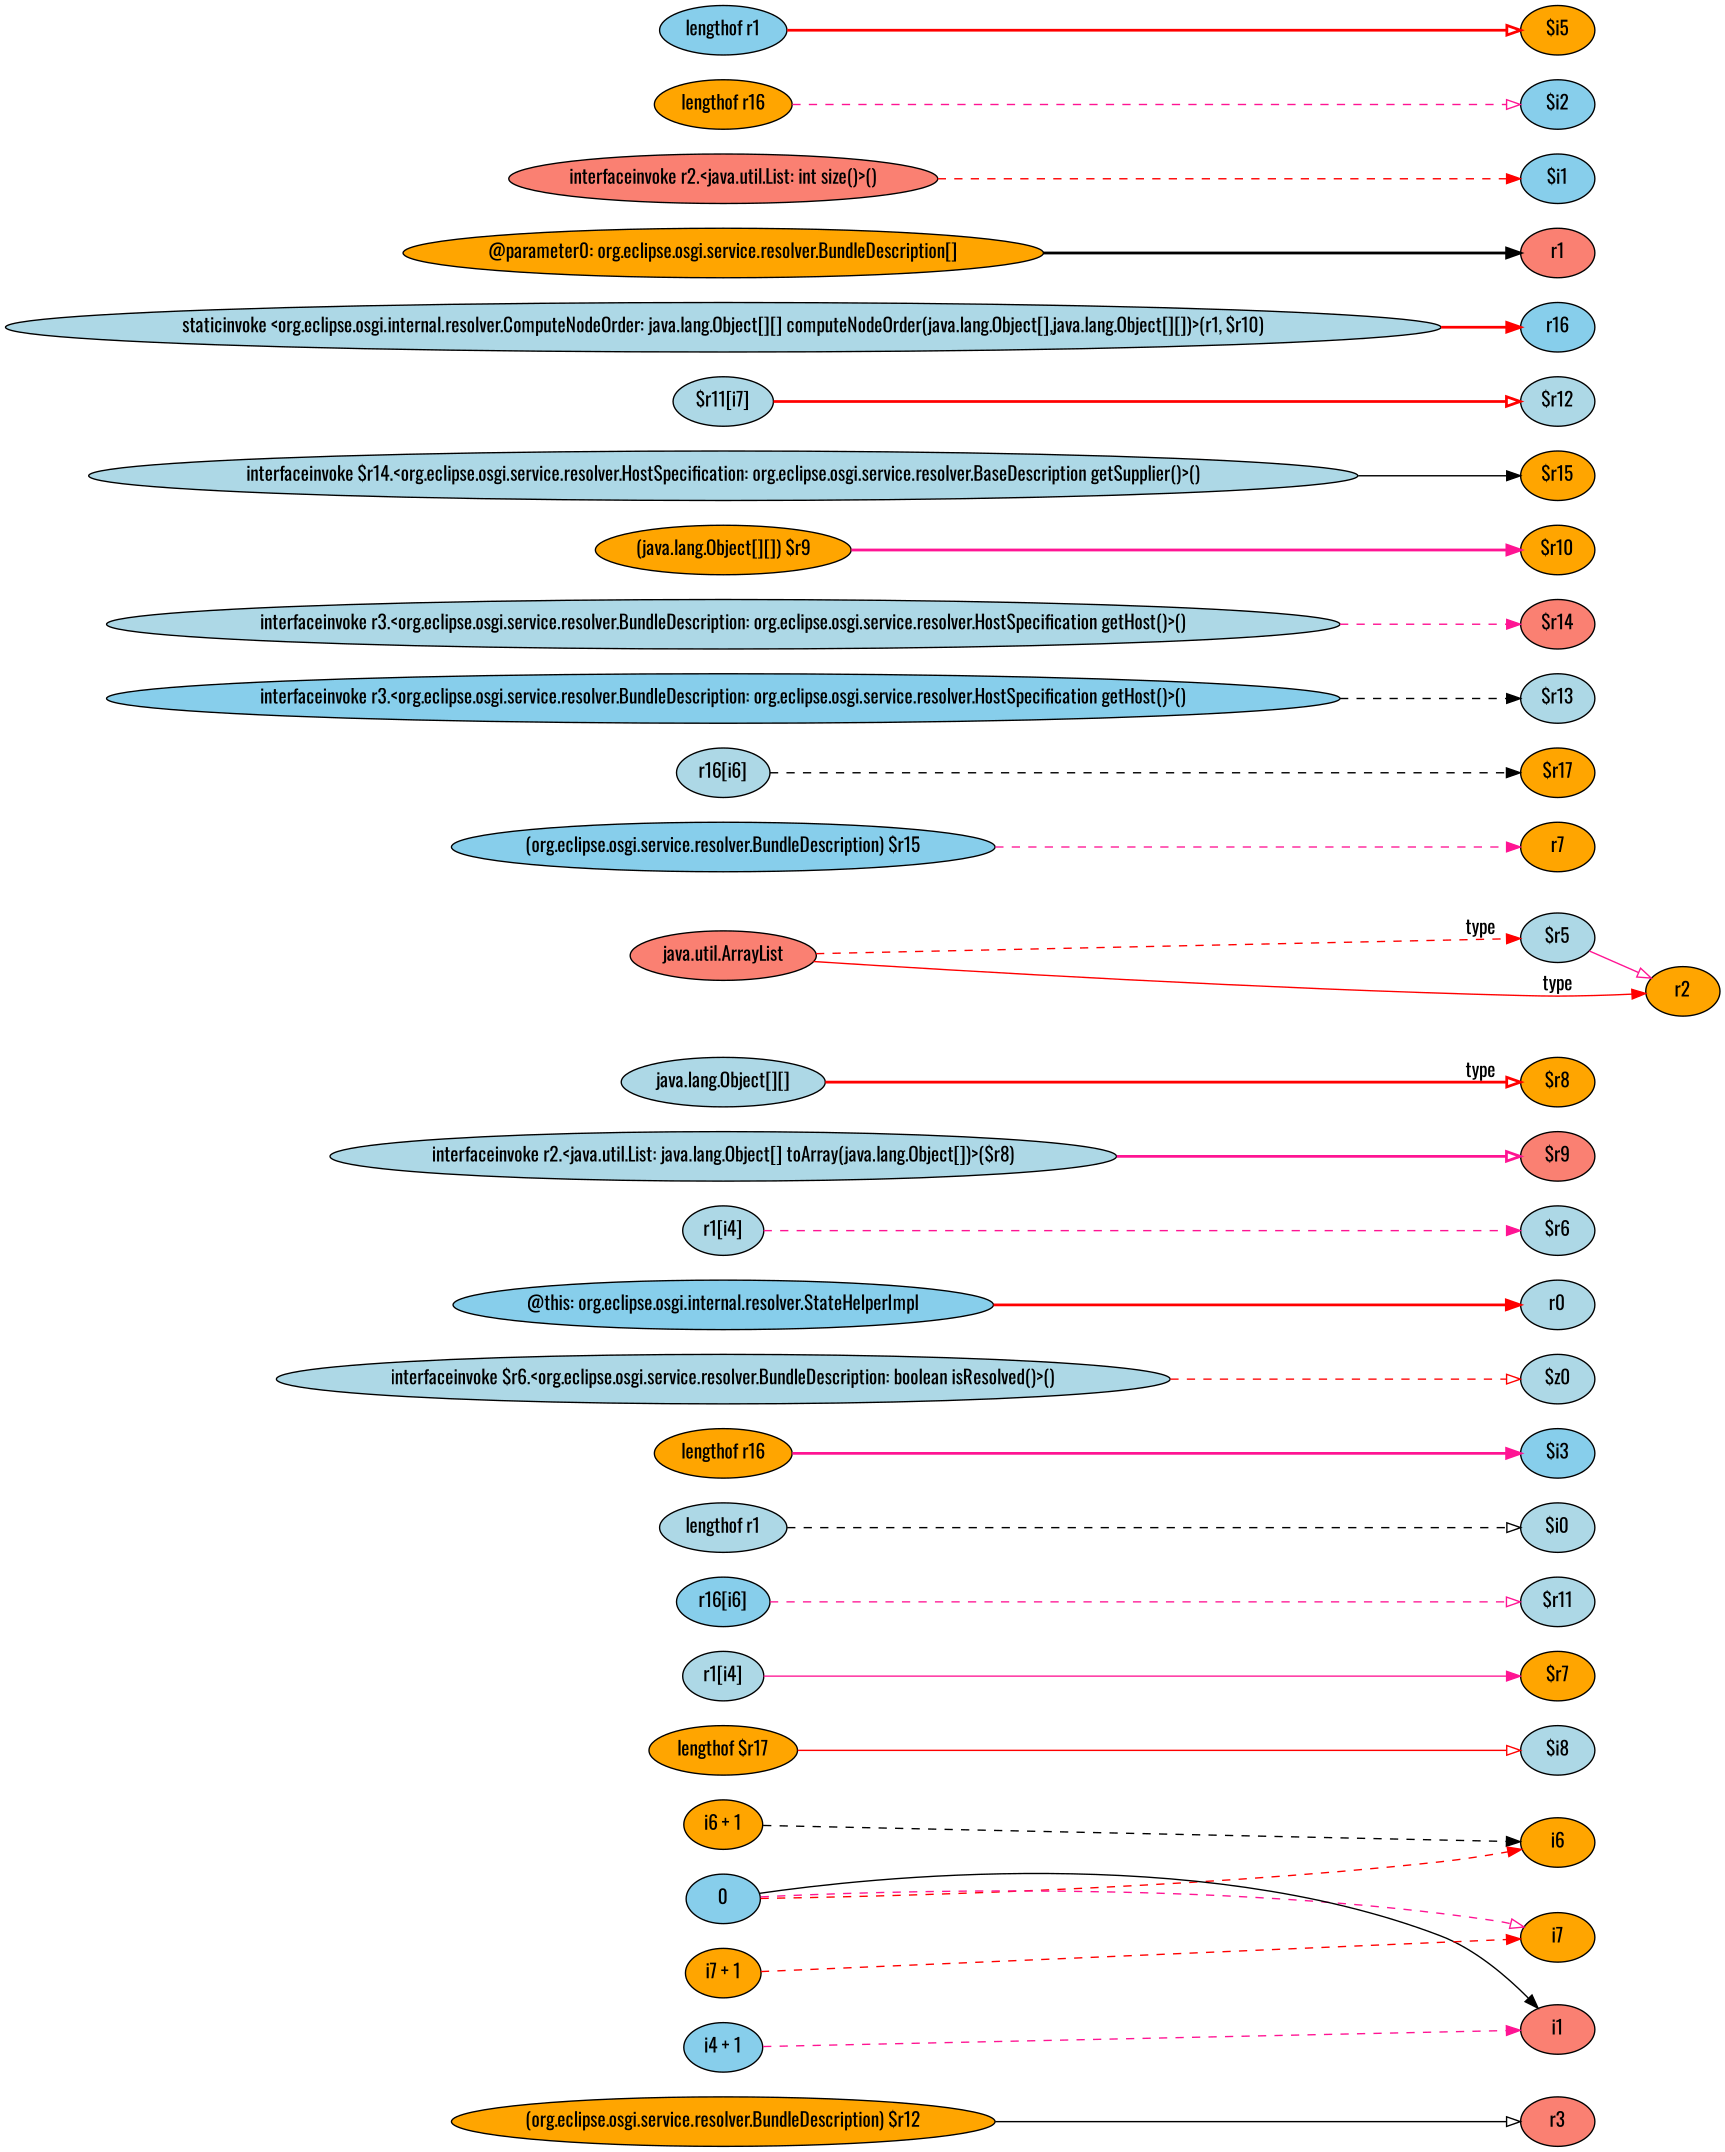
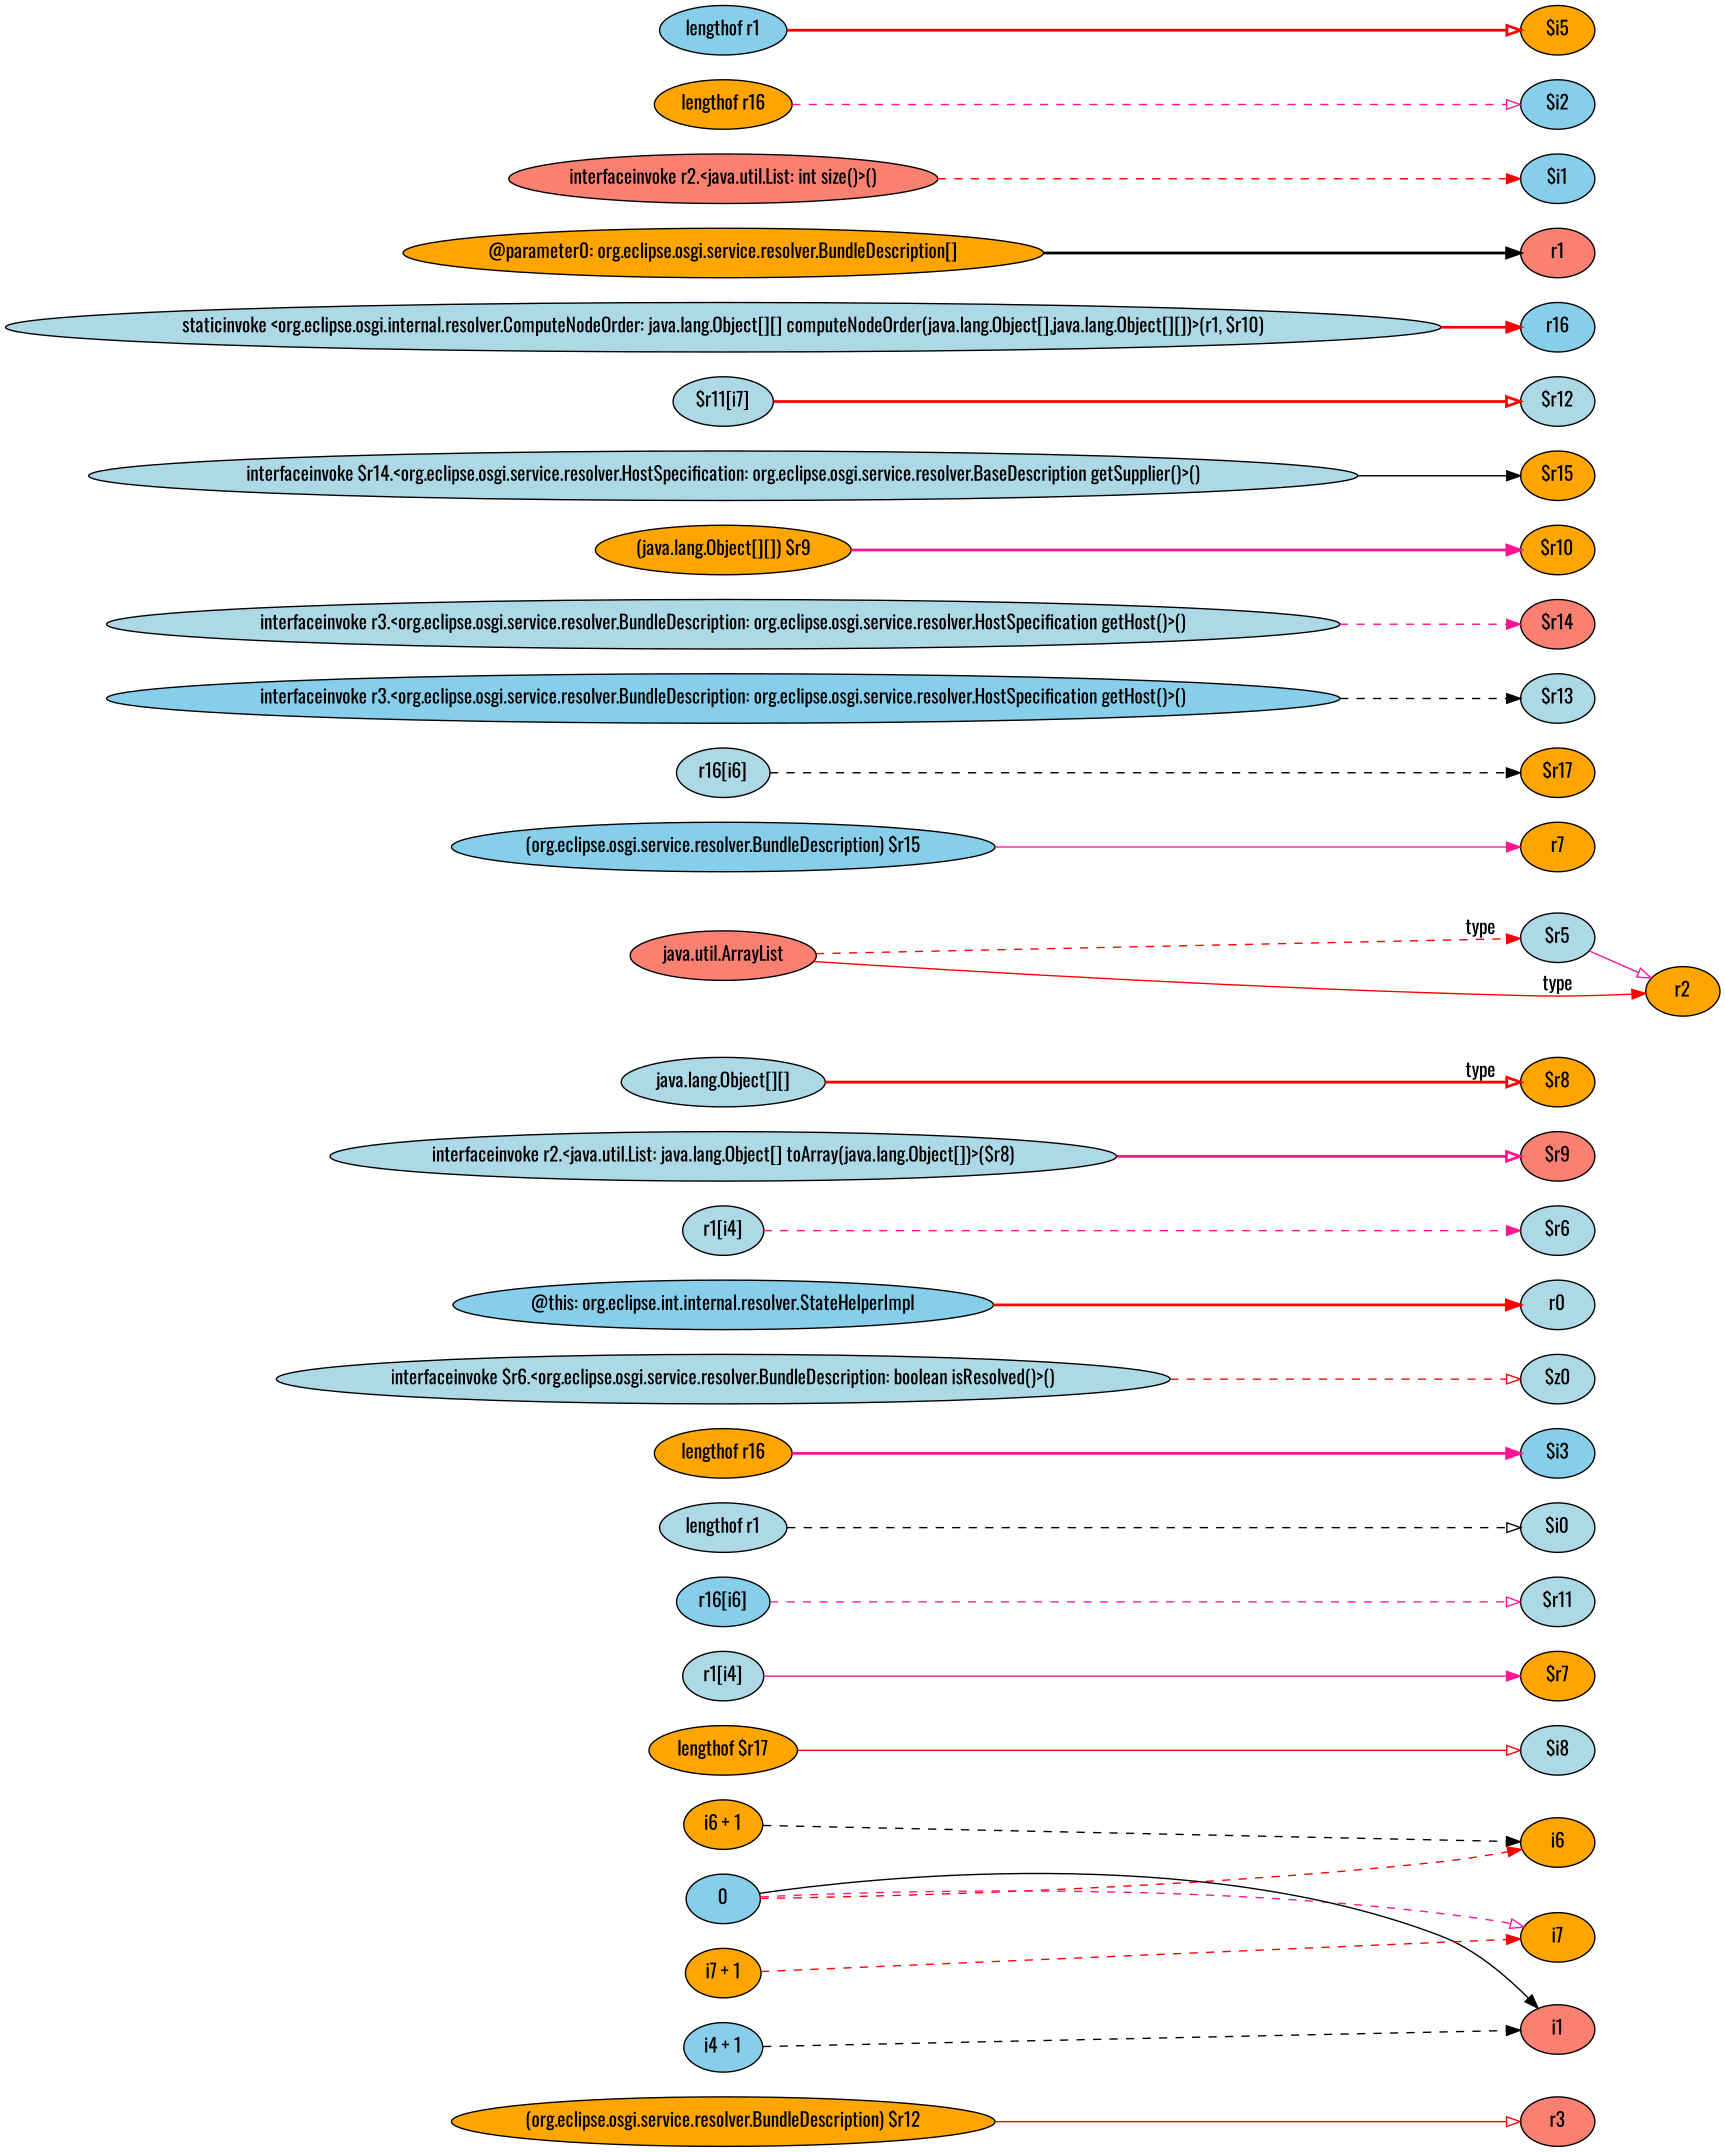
(1251, 847) -> (1251, 847)
(723, 1305) -> (723, 1305)
(1135, 2039) -> (1135, 2039)
(1251, 2122) -> (1251, 2122)
